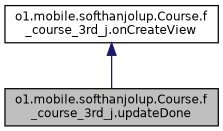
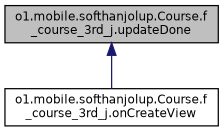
(112, 72) -> (112, 72)
